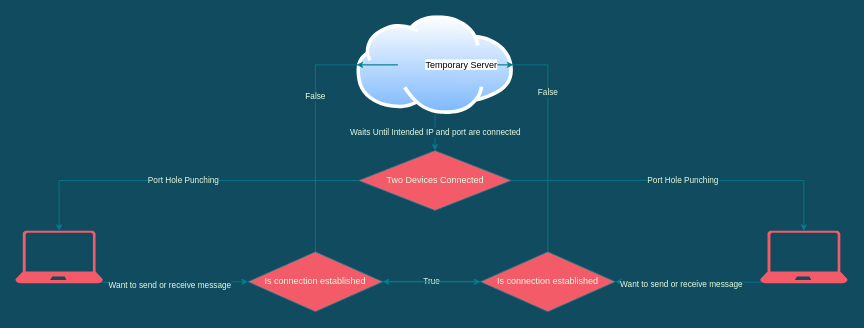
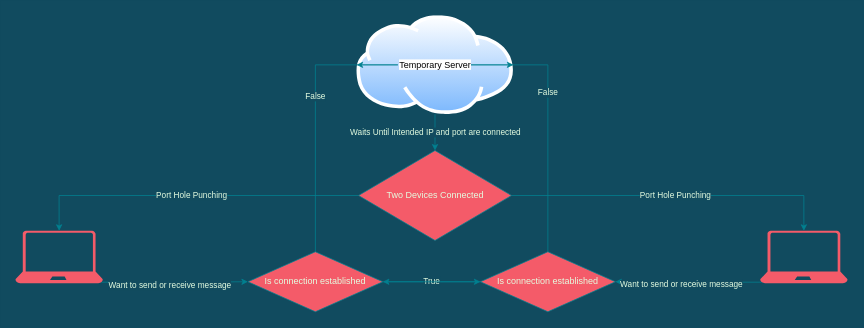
(462, 65) -> (435, 65)
(435, 180) -> (435, 195)
